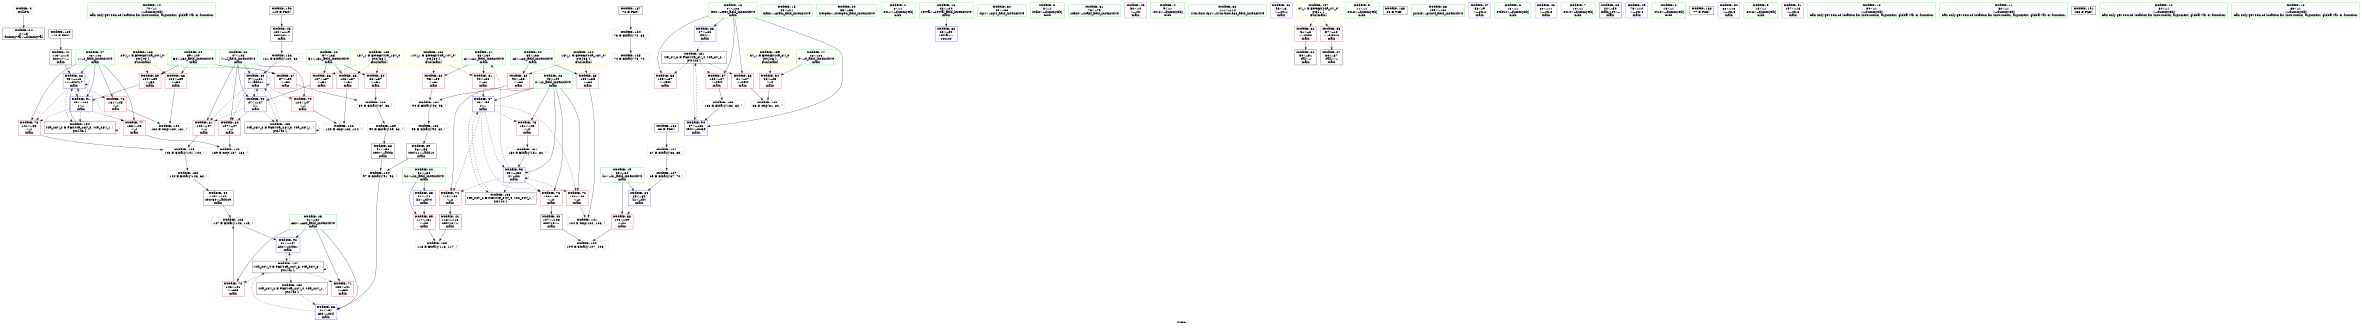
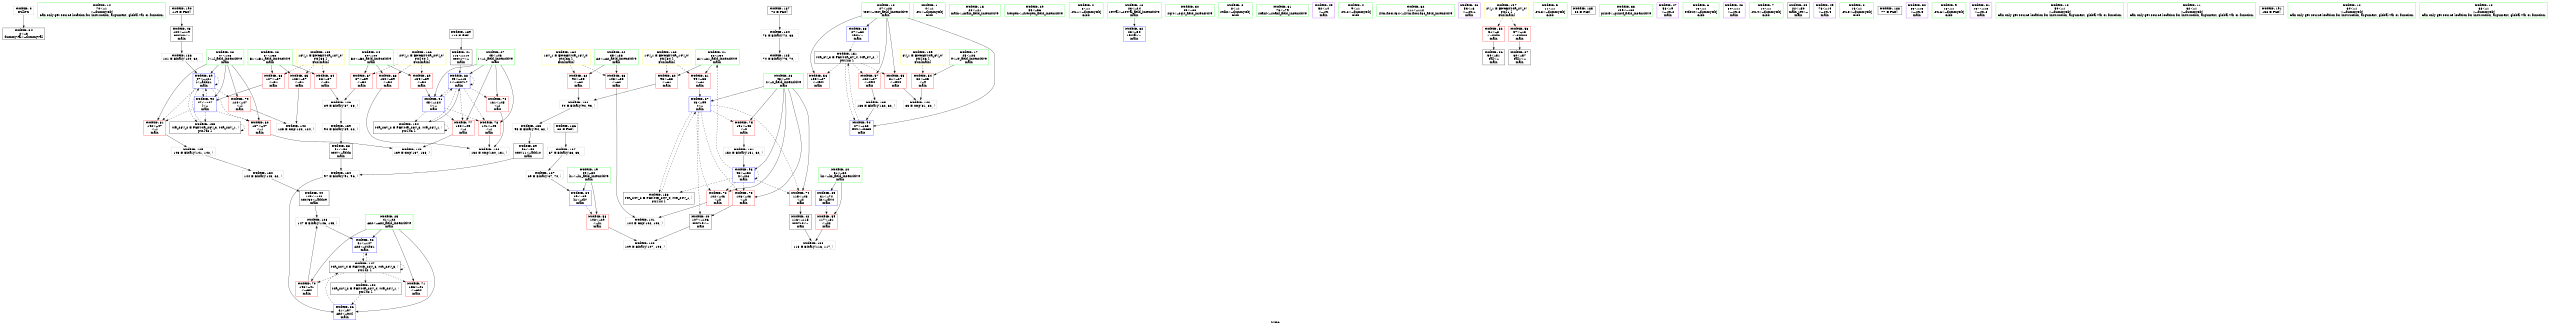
none -> (930, 10)
(946, 39) -> (1134, 39)
(492, 140) -> (698, 162)
(100, 145) -> (489, 140)
